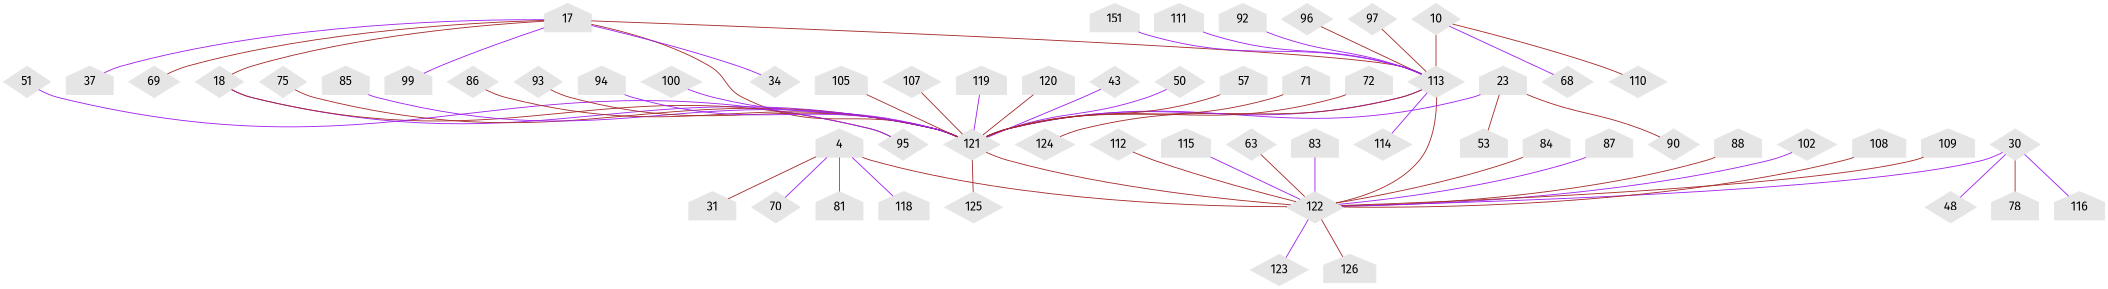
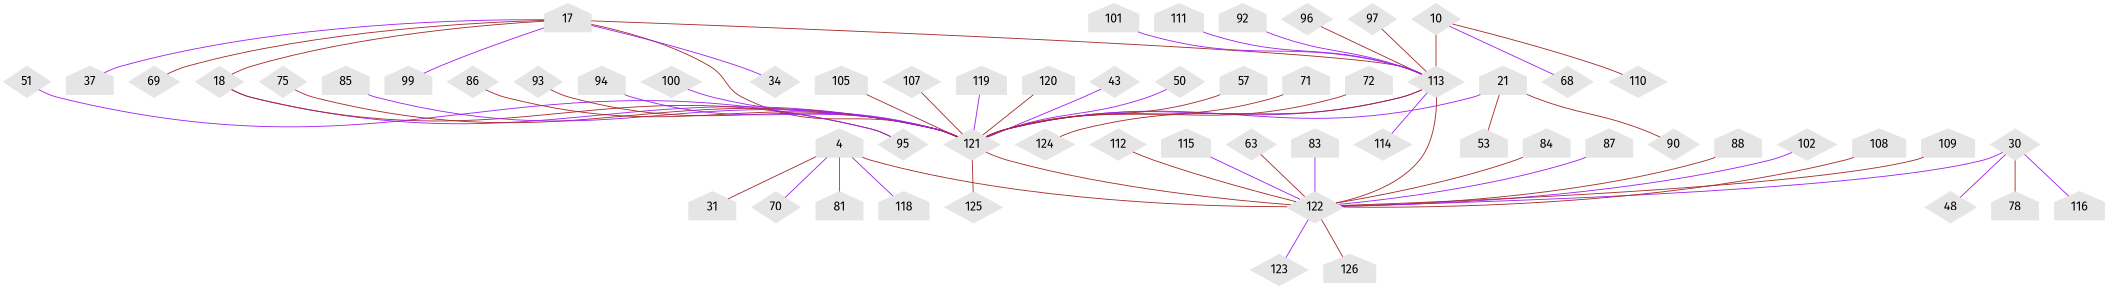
(1115, 19) -> (1114, 19)
(1503, 82) -> (1503, 82)
